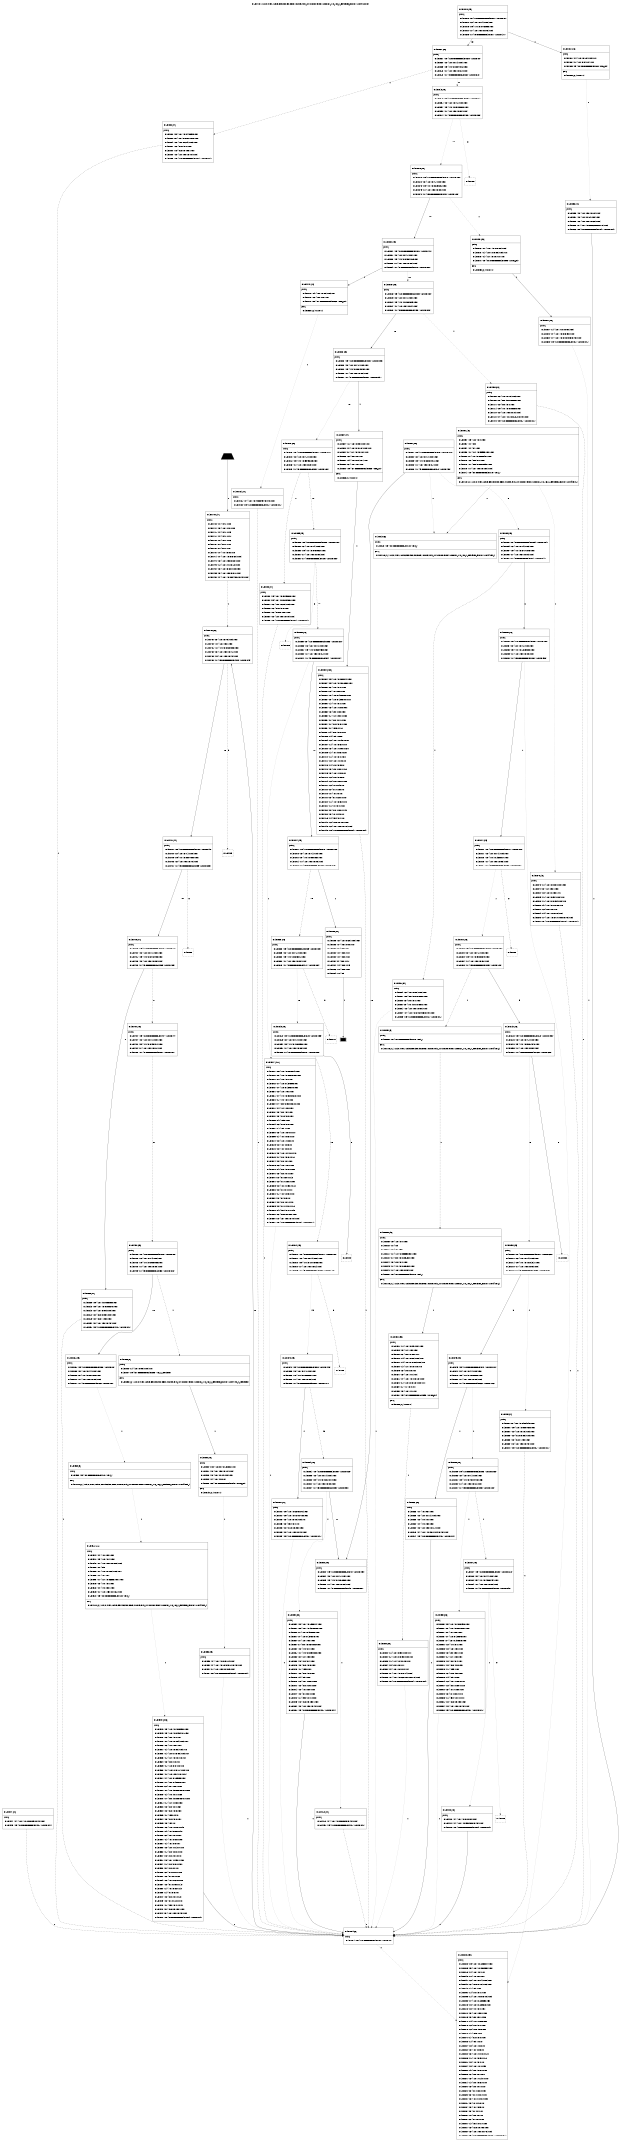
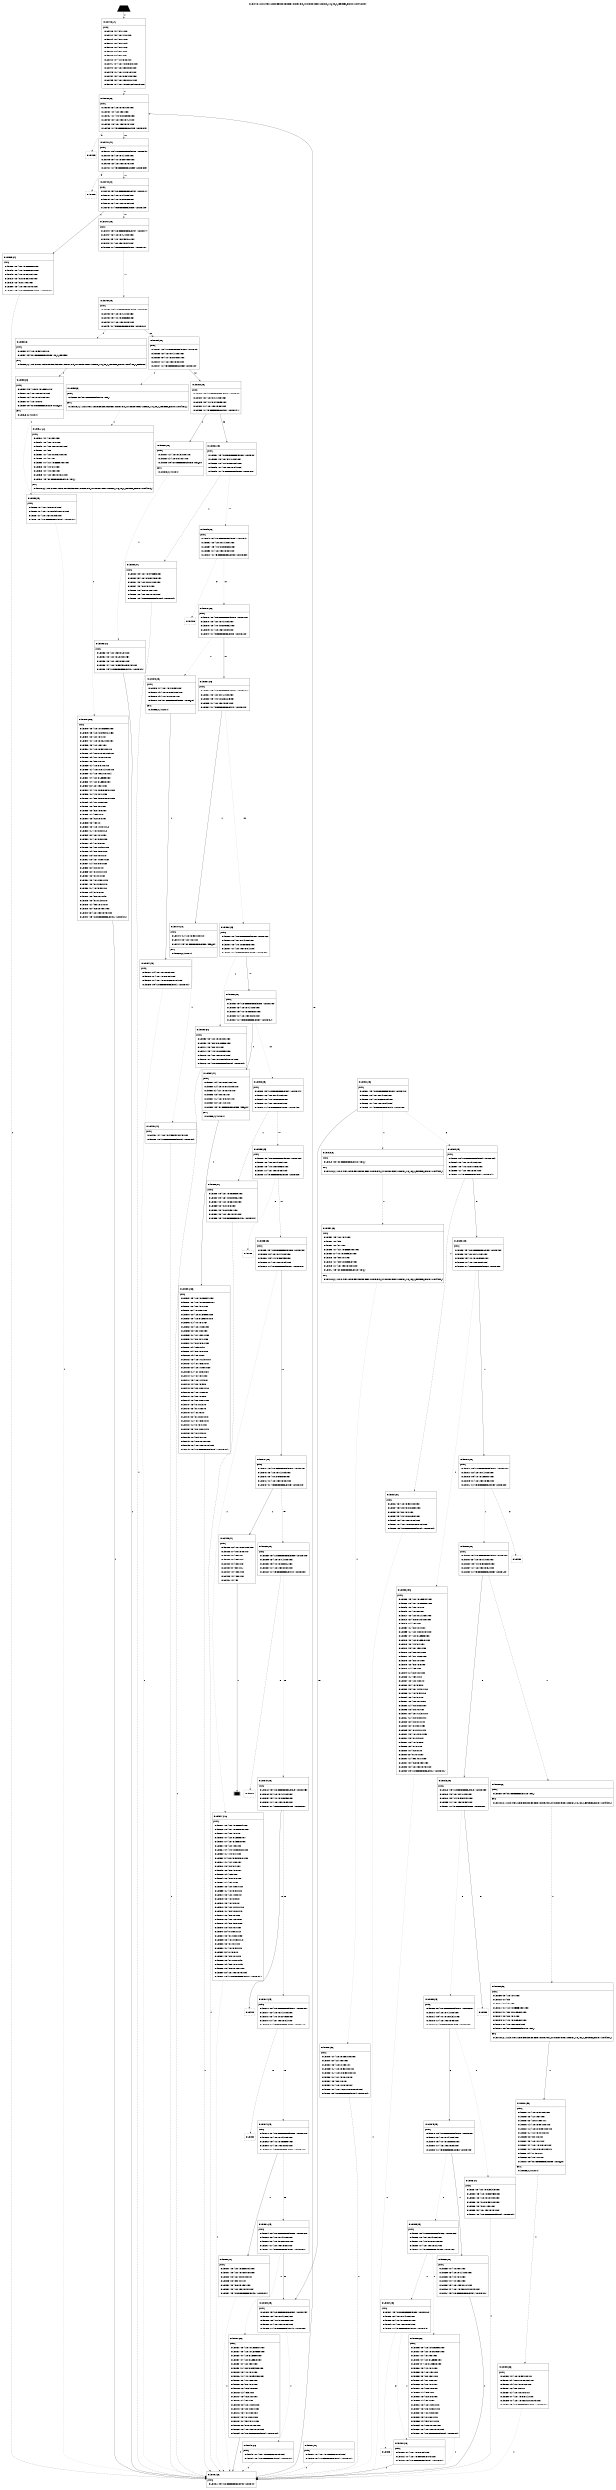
none -> (194, 375)
(469, 509) -> (383, 1199)
(416, 1982) -> (386, 2180)
